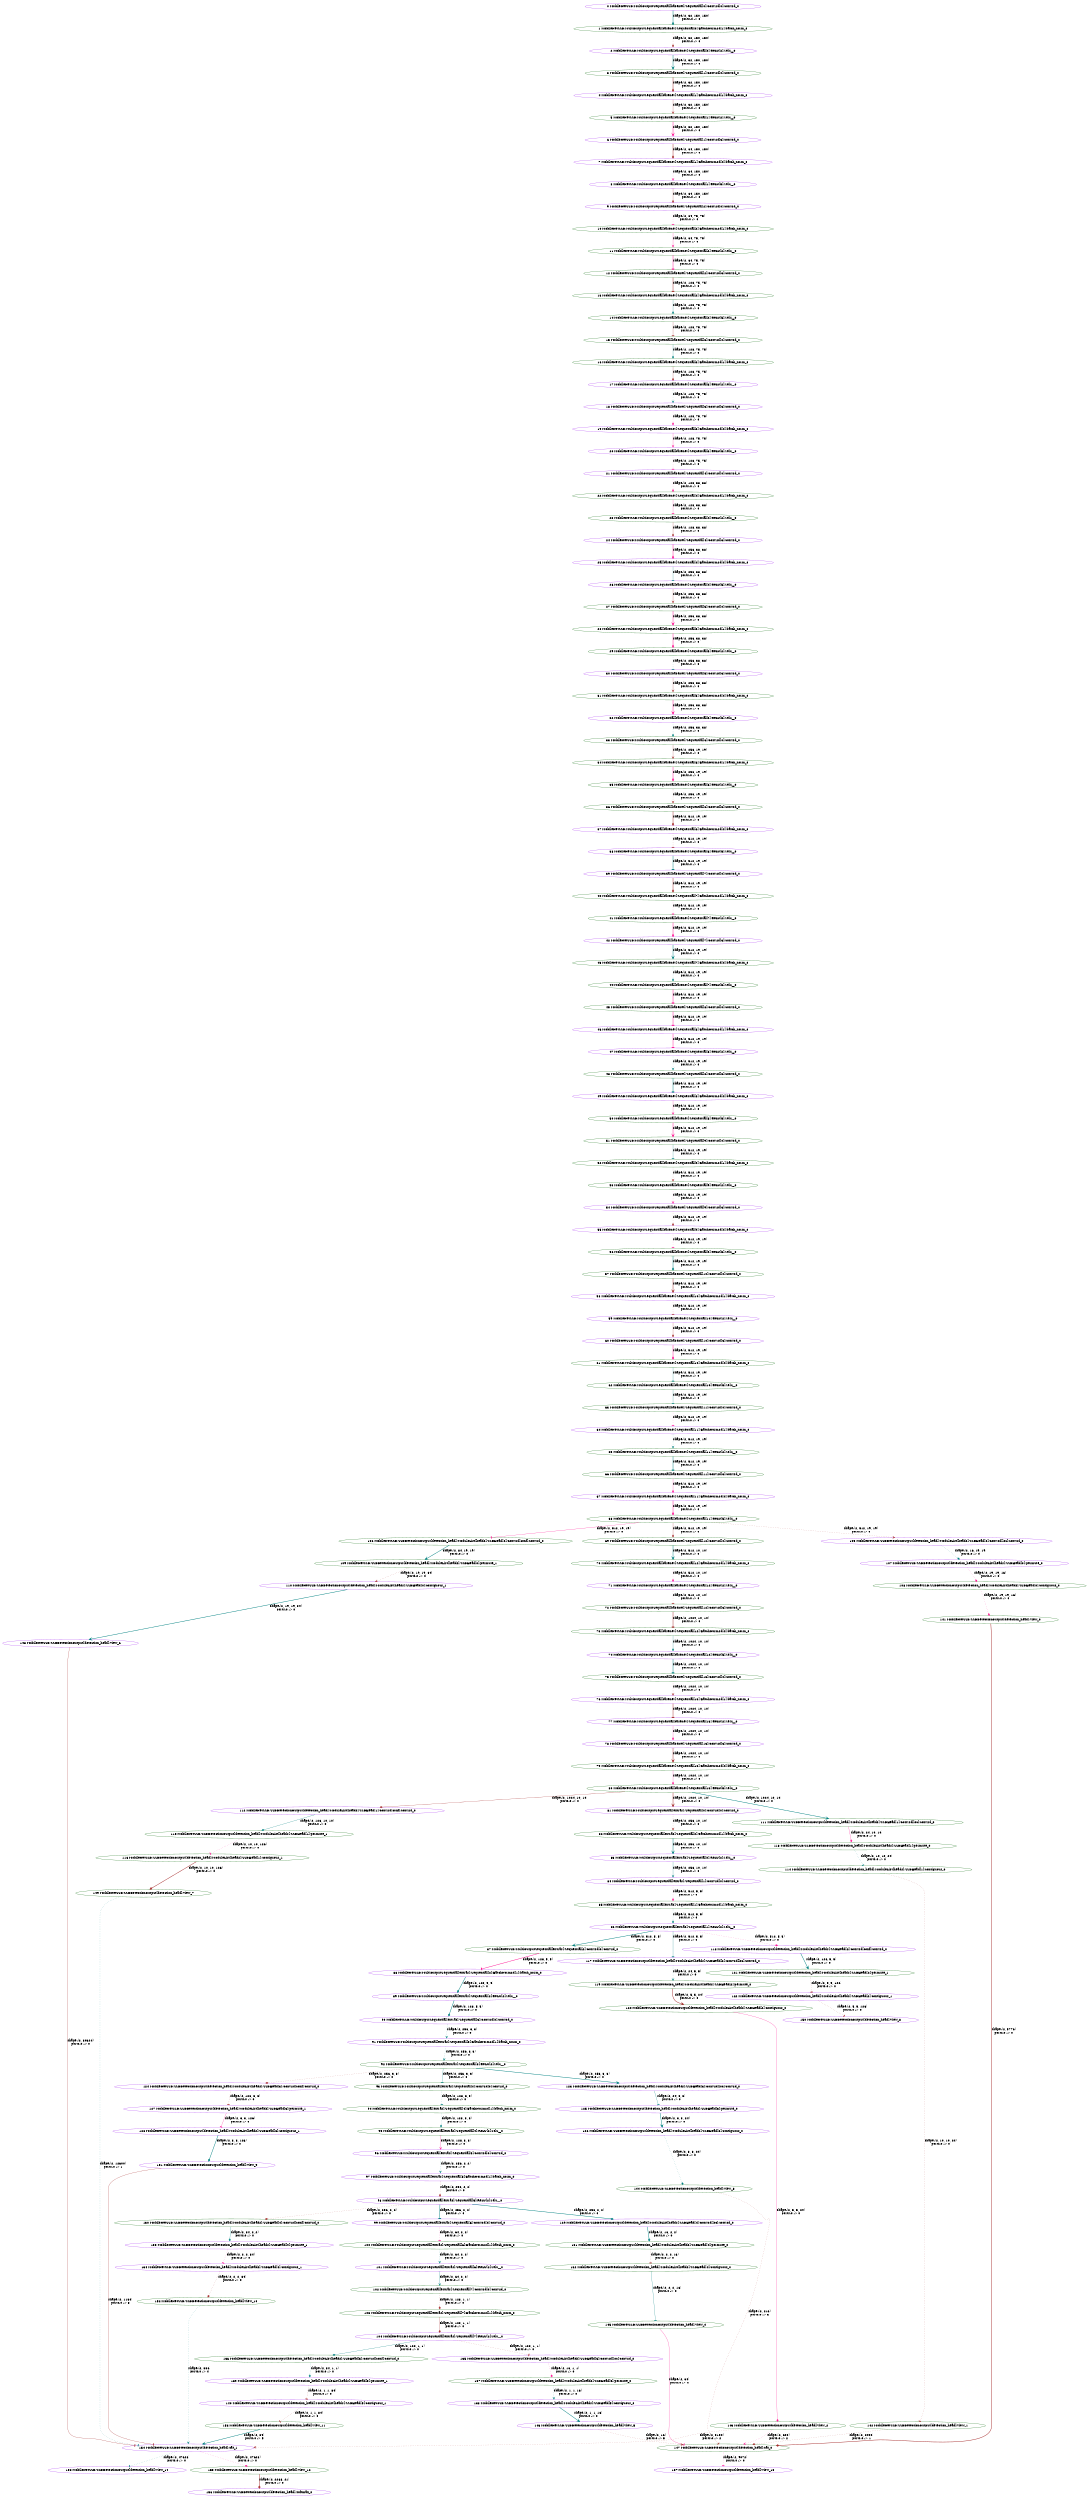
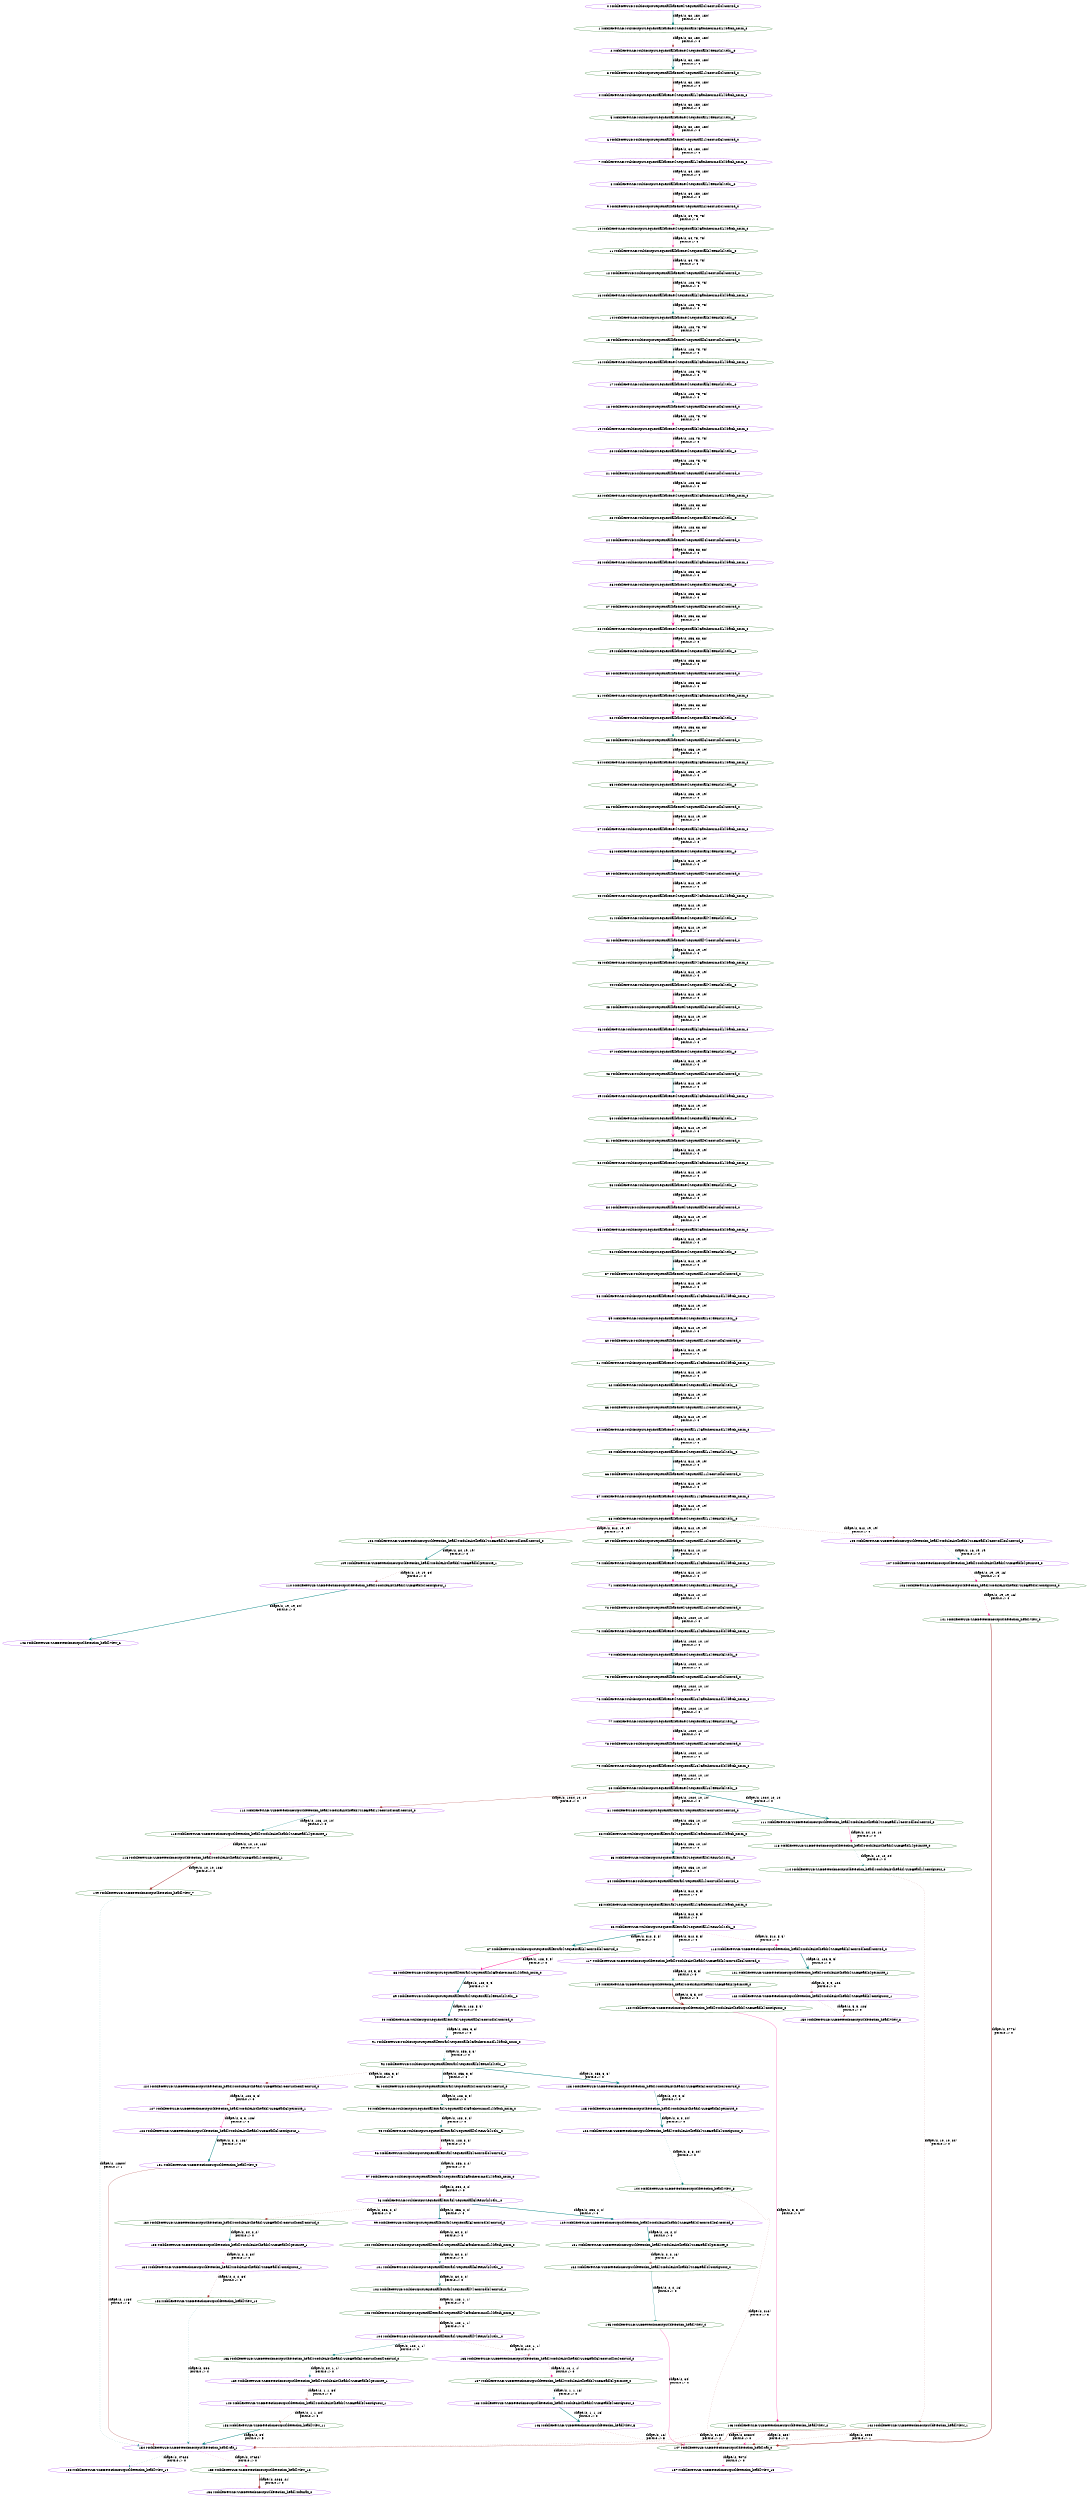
(67, 2074) -> (565, 2445)
